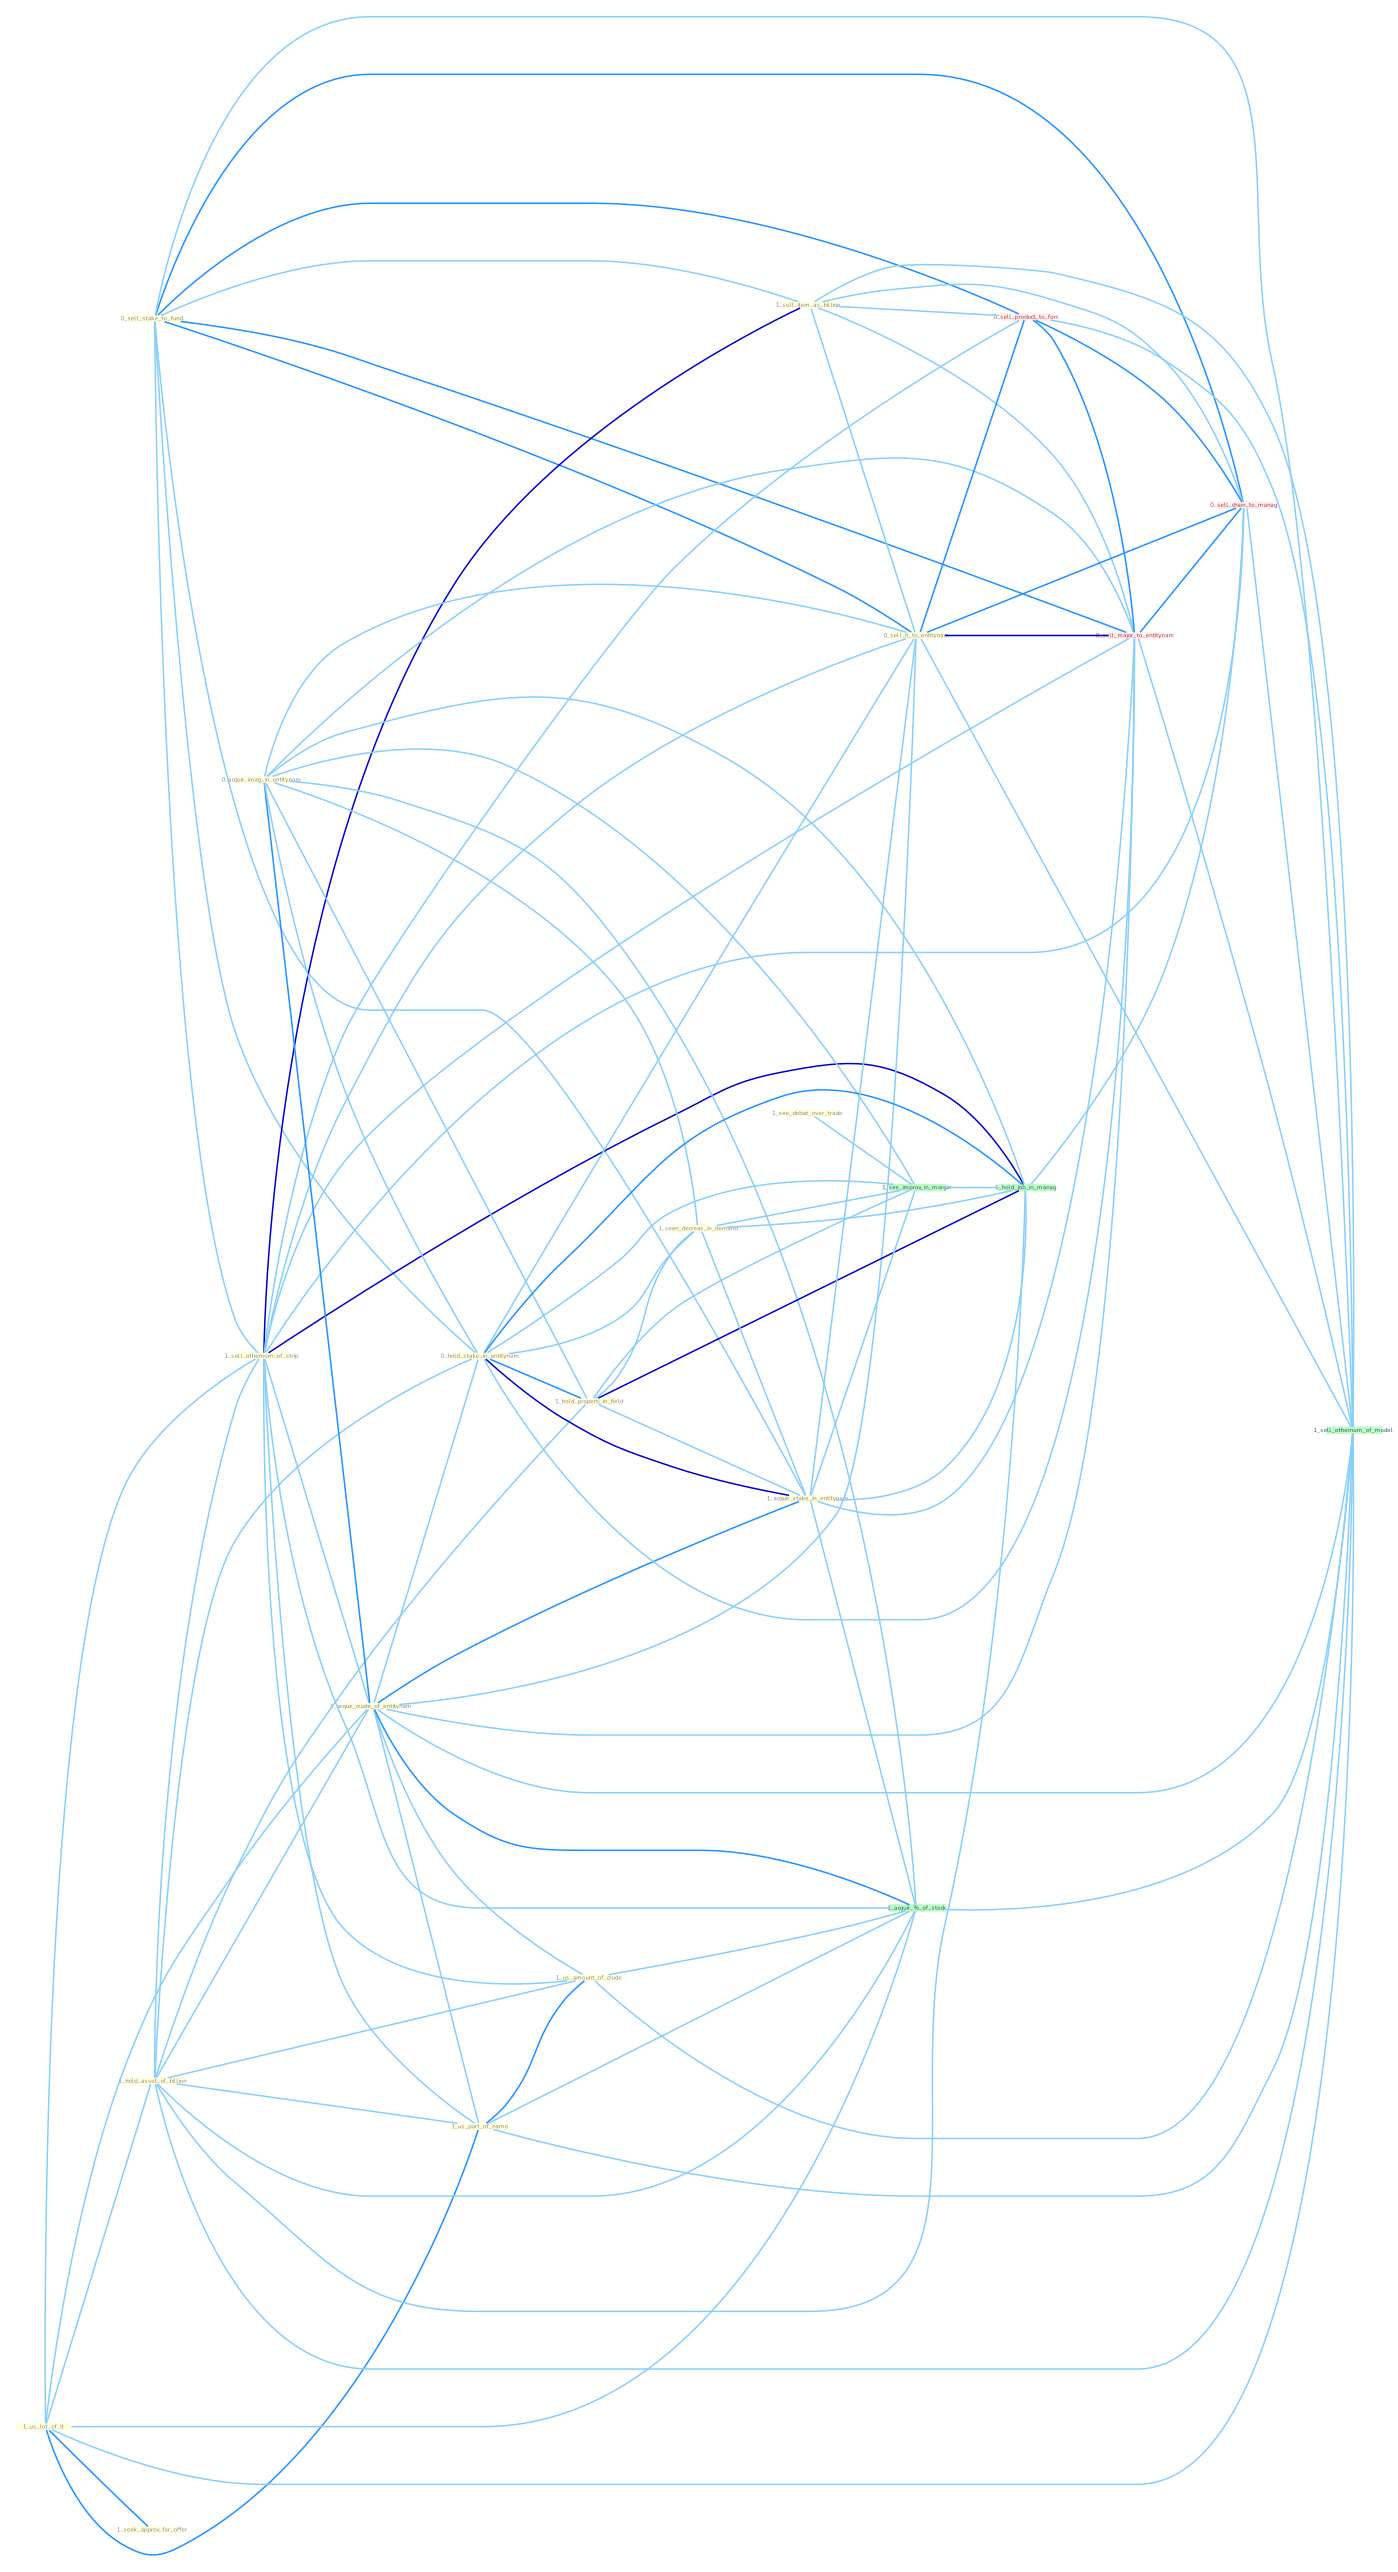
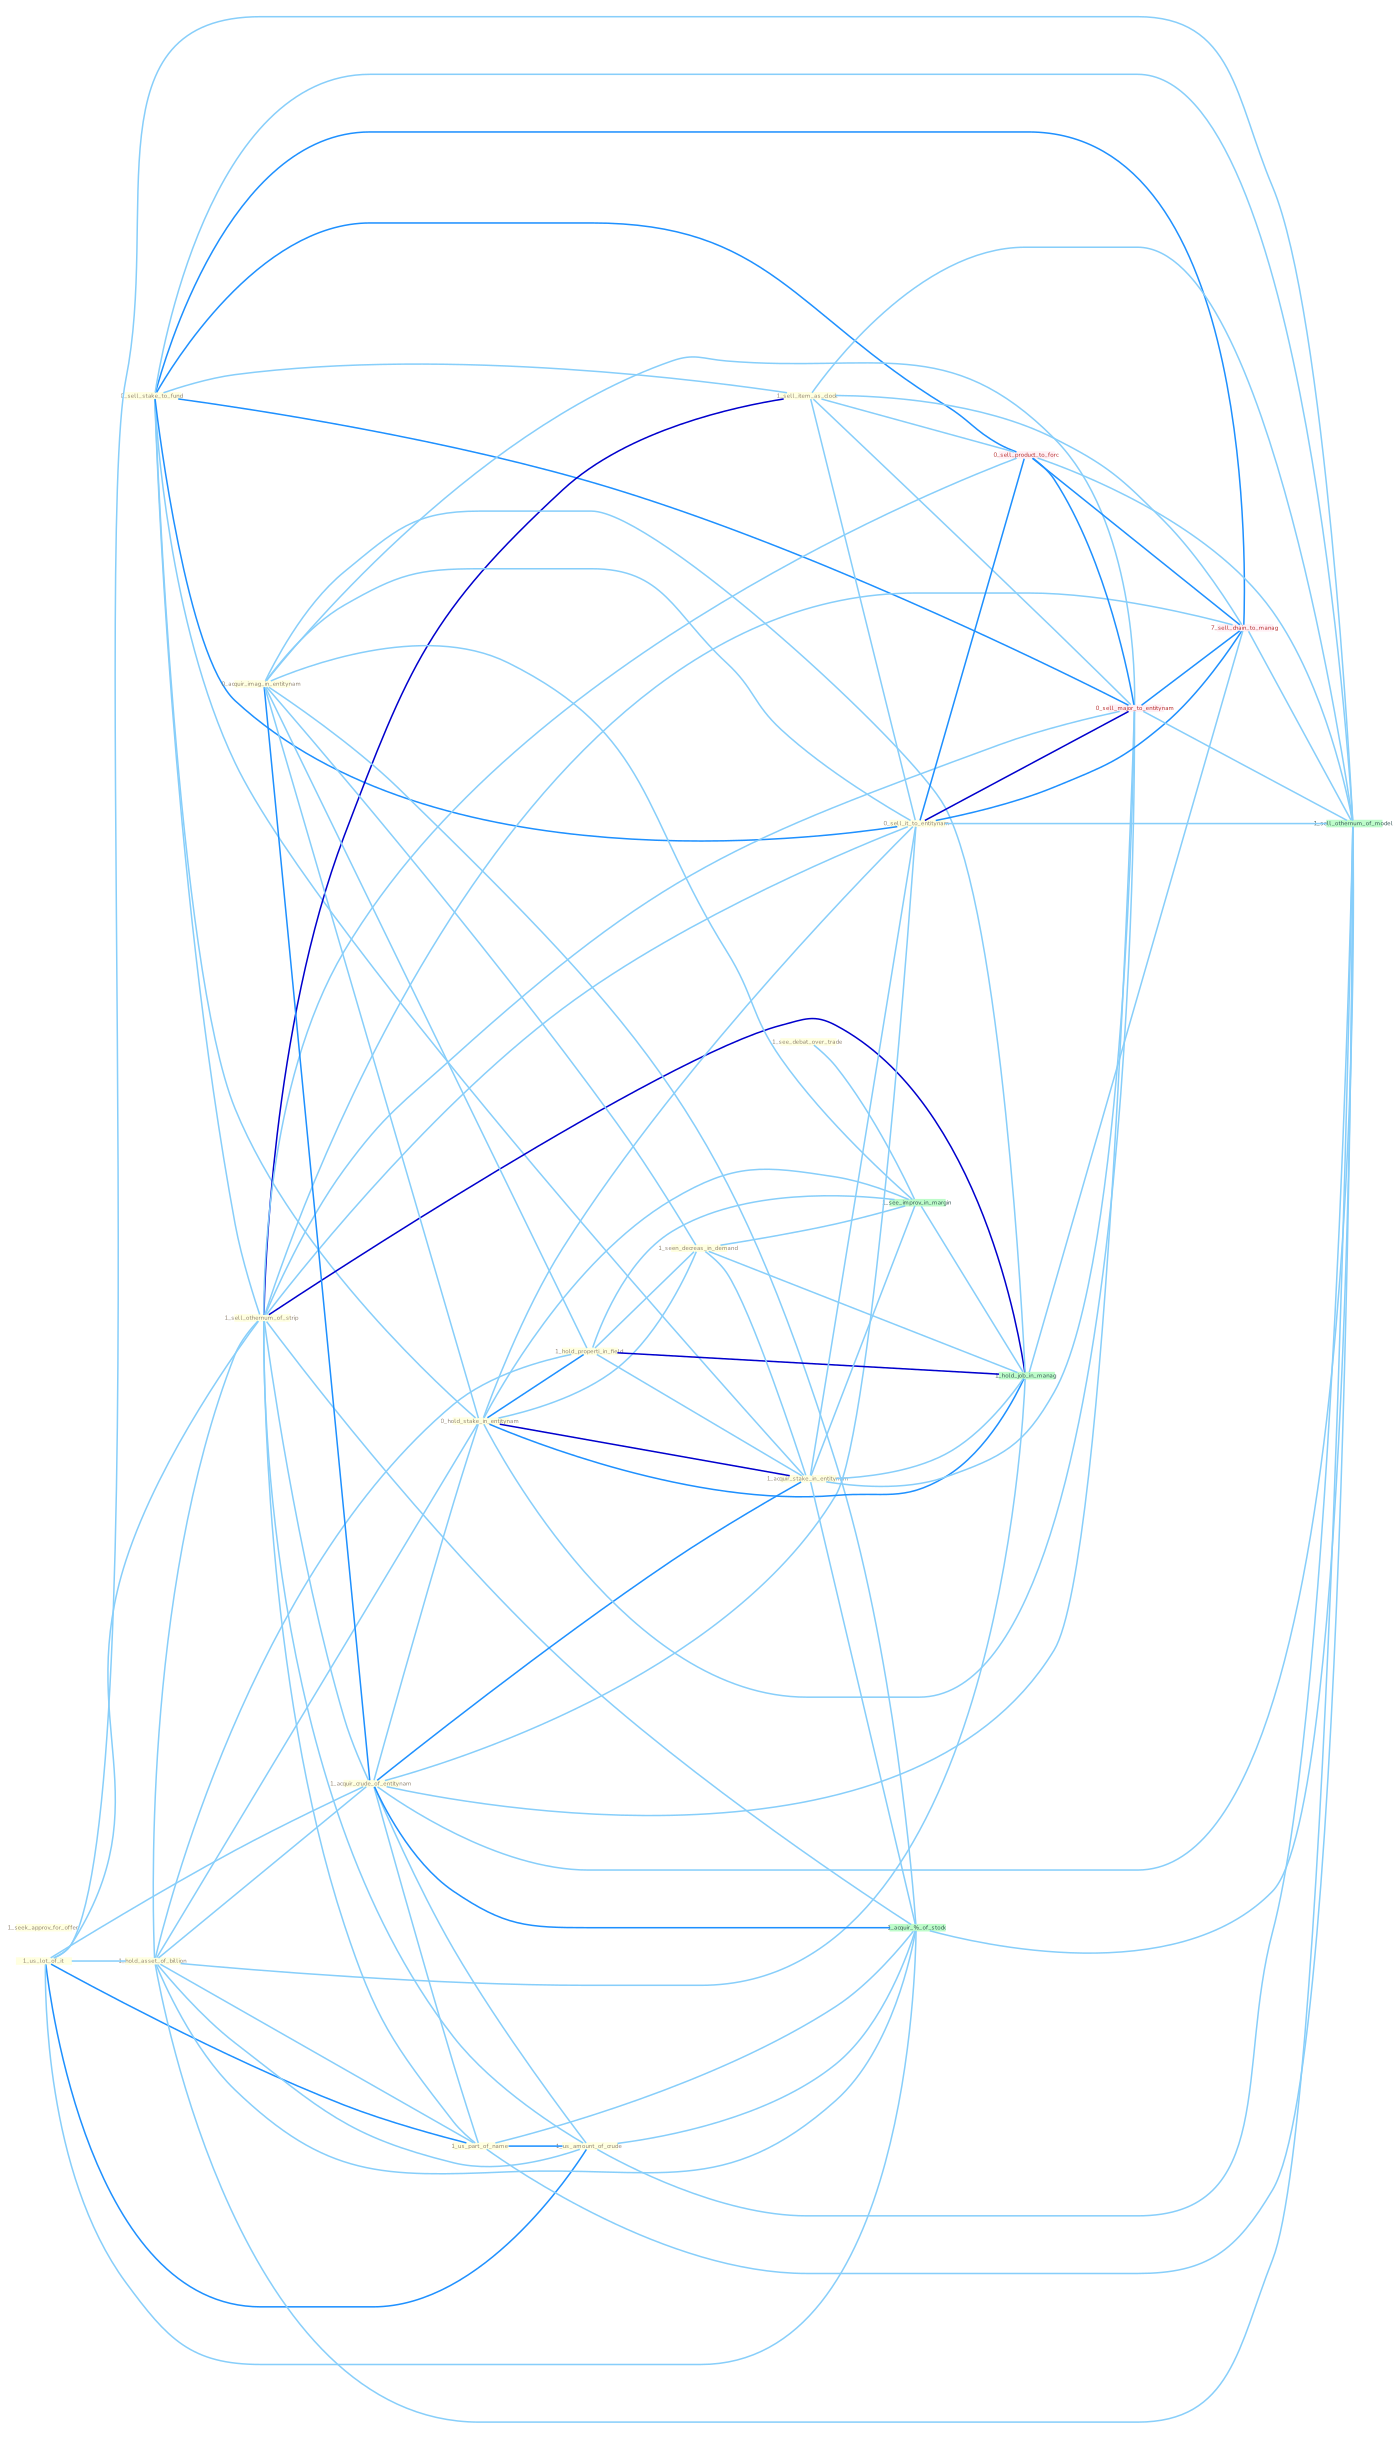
(808, 305) -> (808, 396)
(1245, 505) -> (1245, 628)
(98, 2479) -> (237, 2301)
